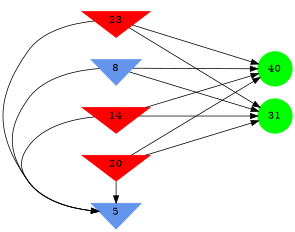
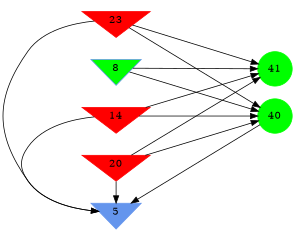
(116, 68) -> (116, 68)
(275, 116) -> (275, 69)
(13, 136) -> (199, 162)
